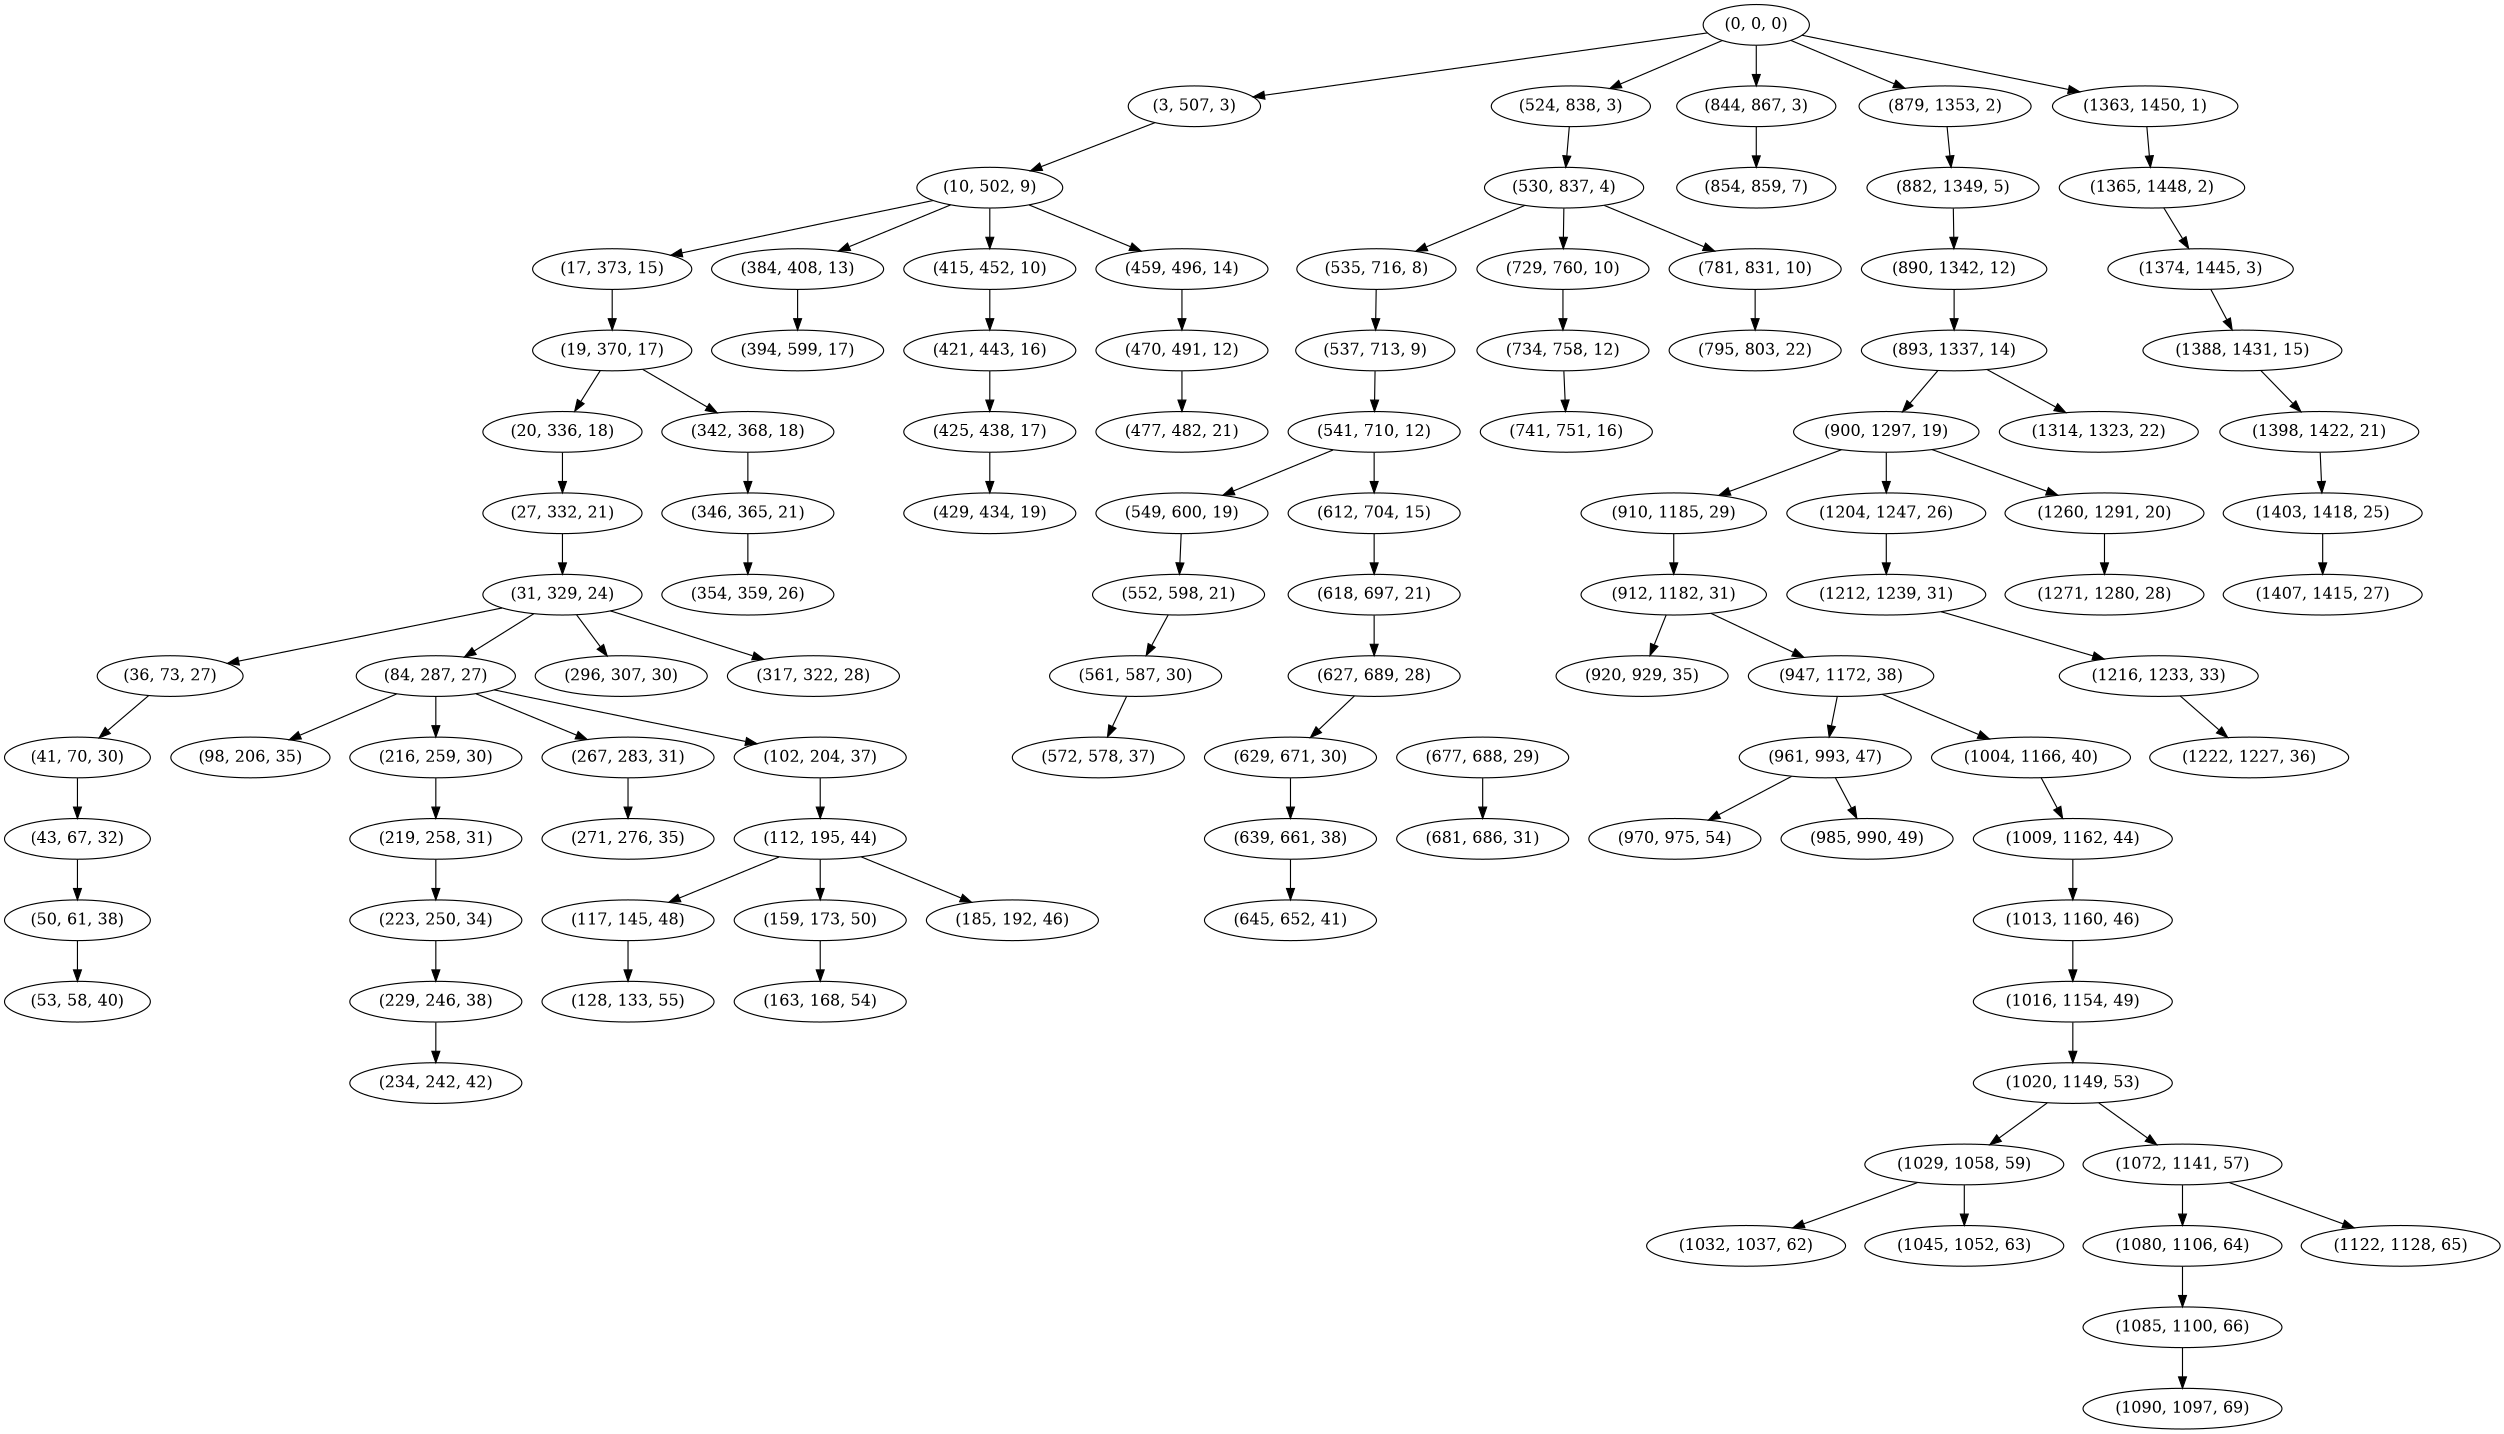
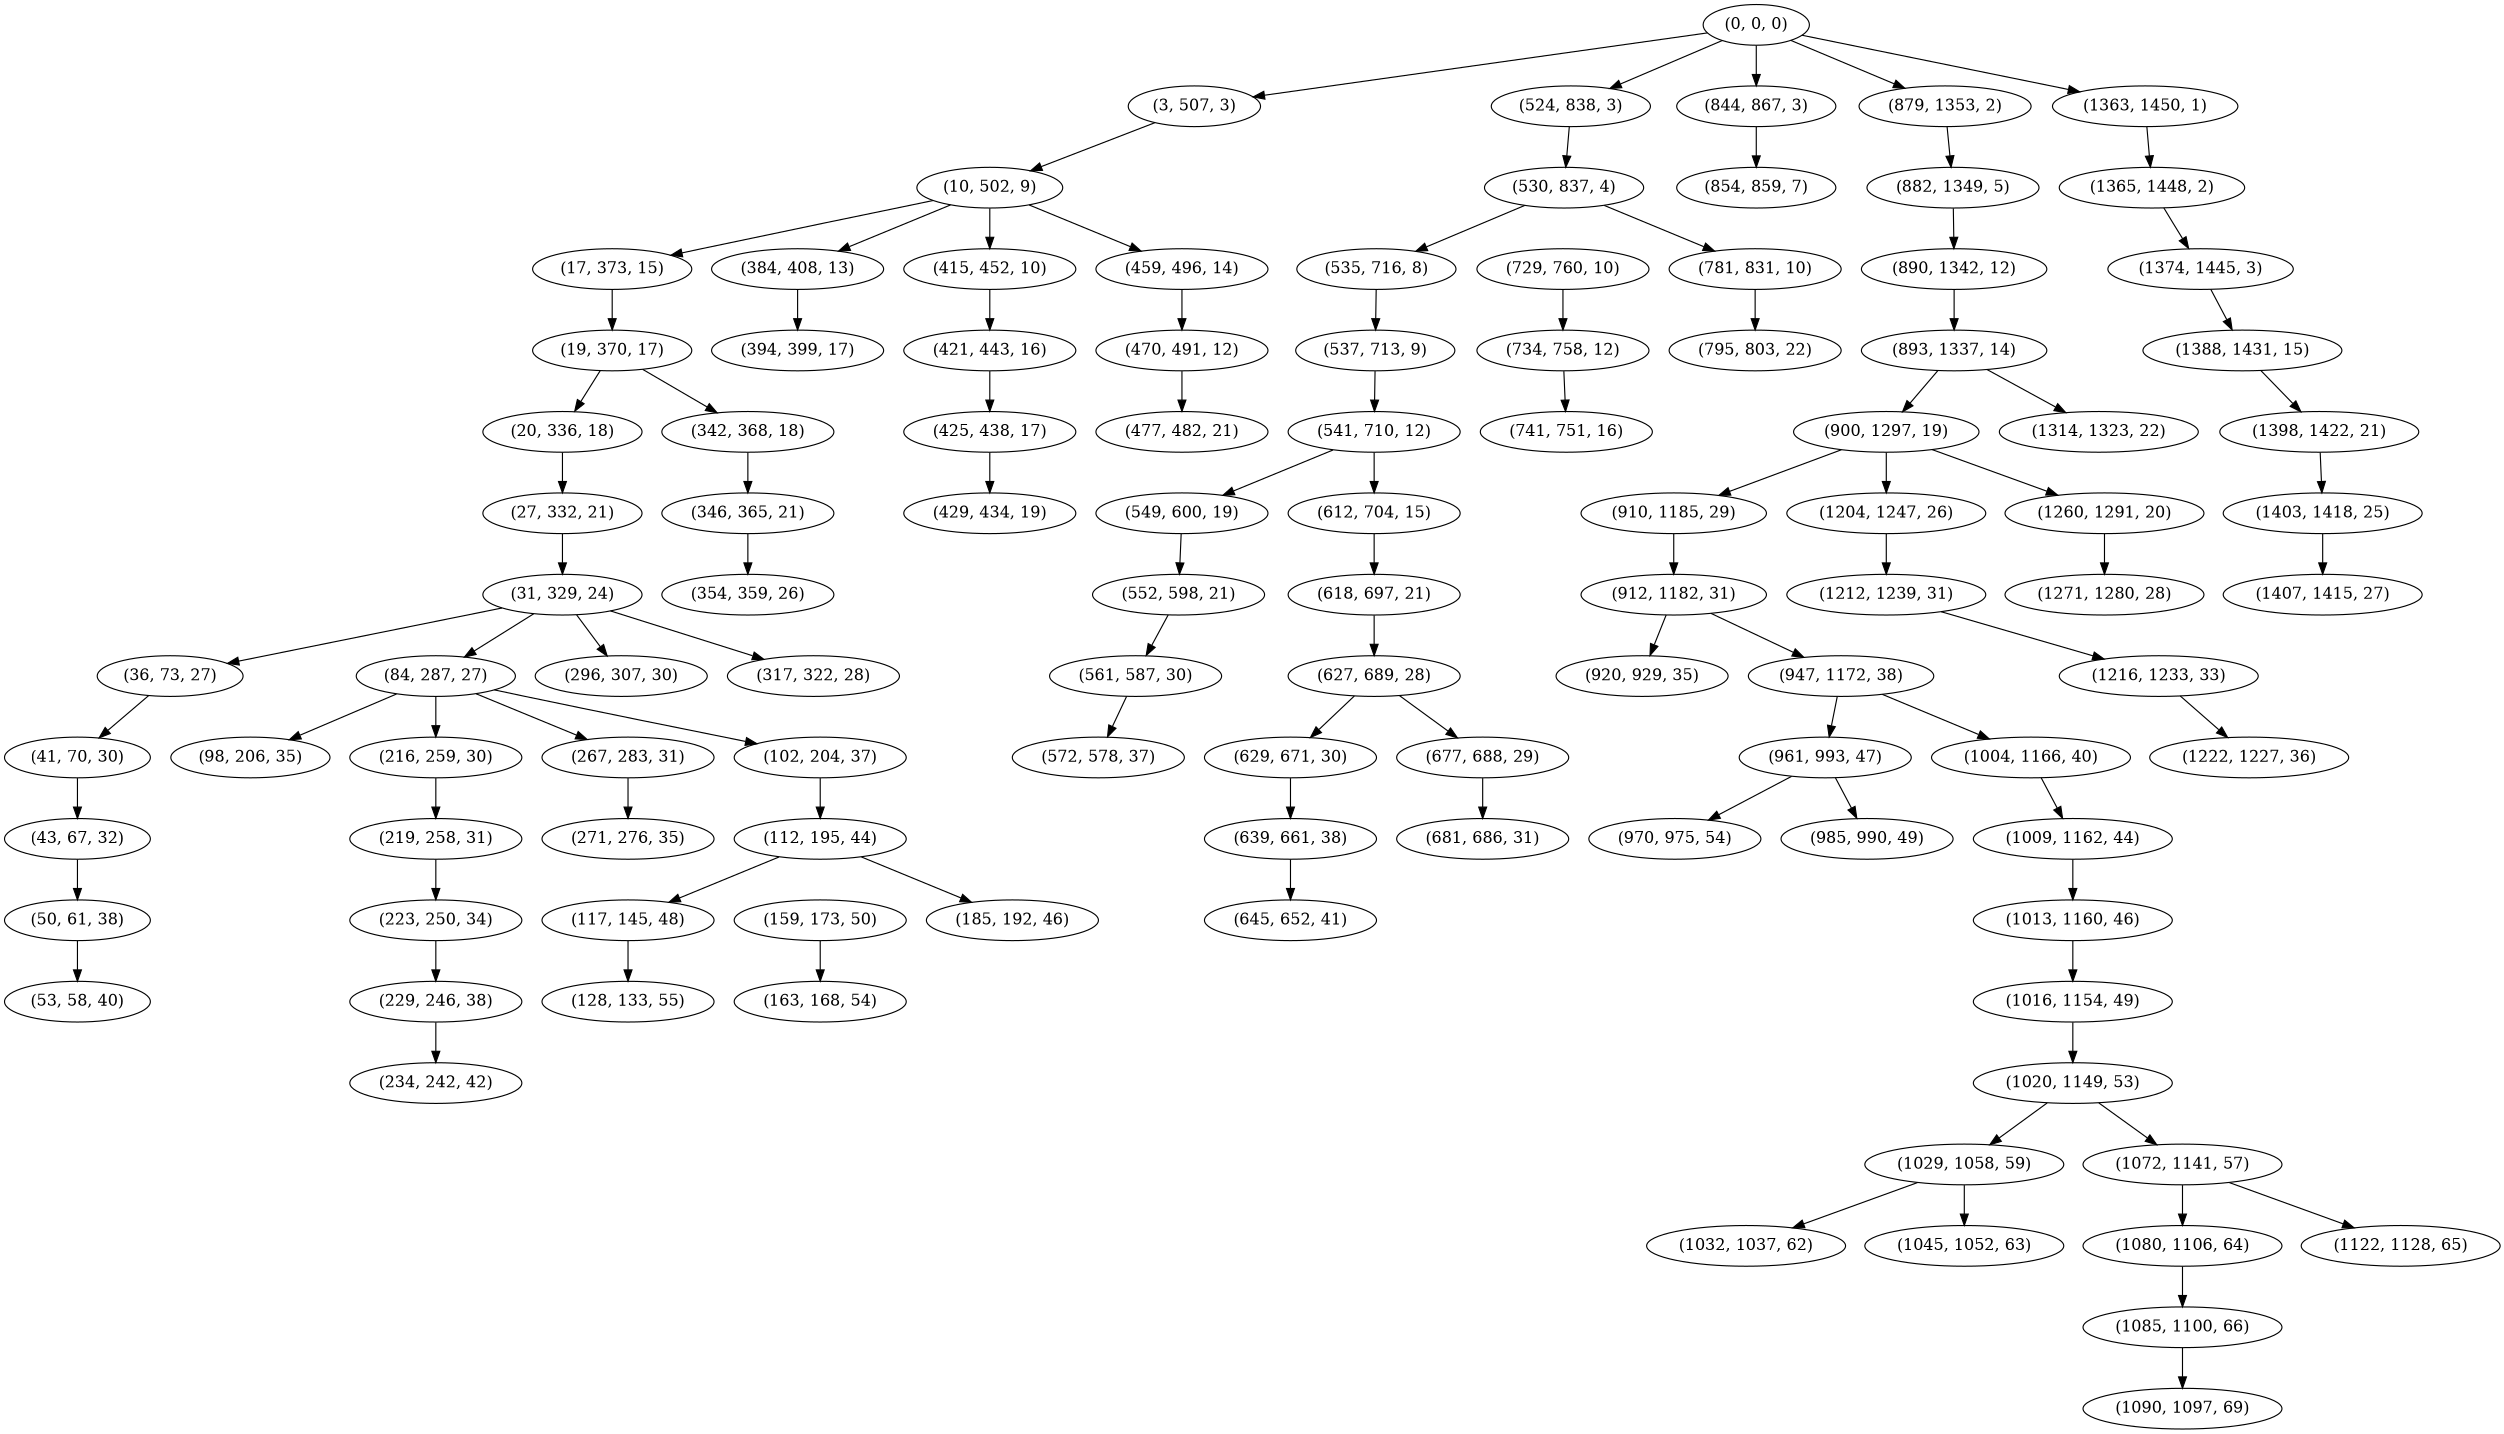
(1564, 223) -> none
(798, 350) -> (798, 350)
none -> (1424, 713)
(820, 874) -> none
